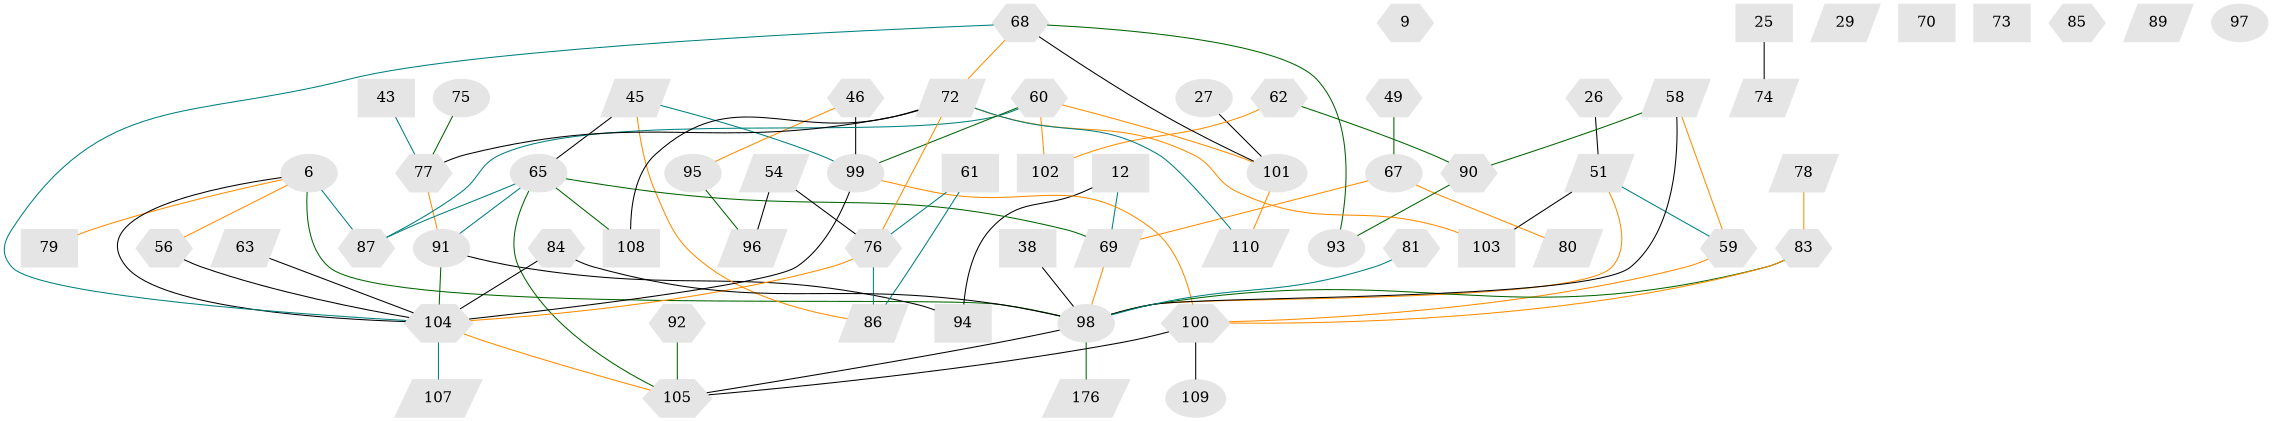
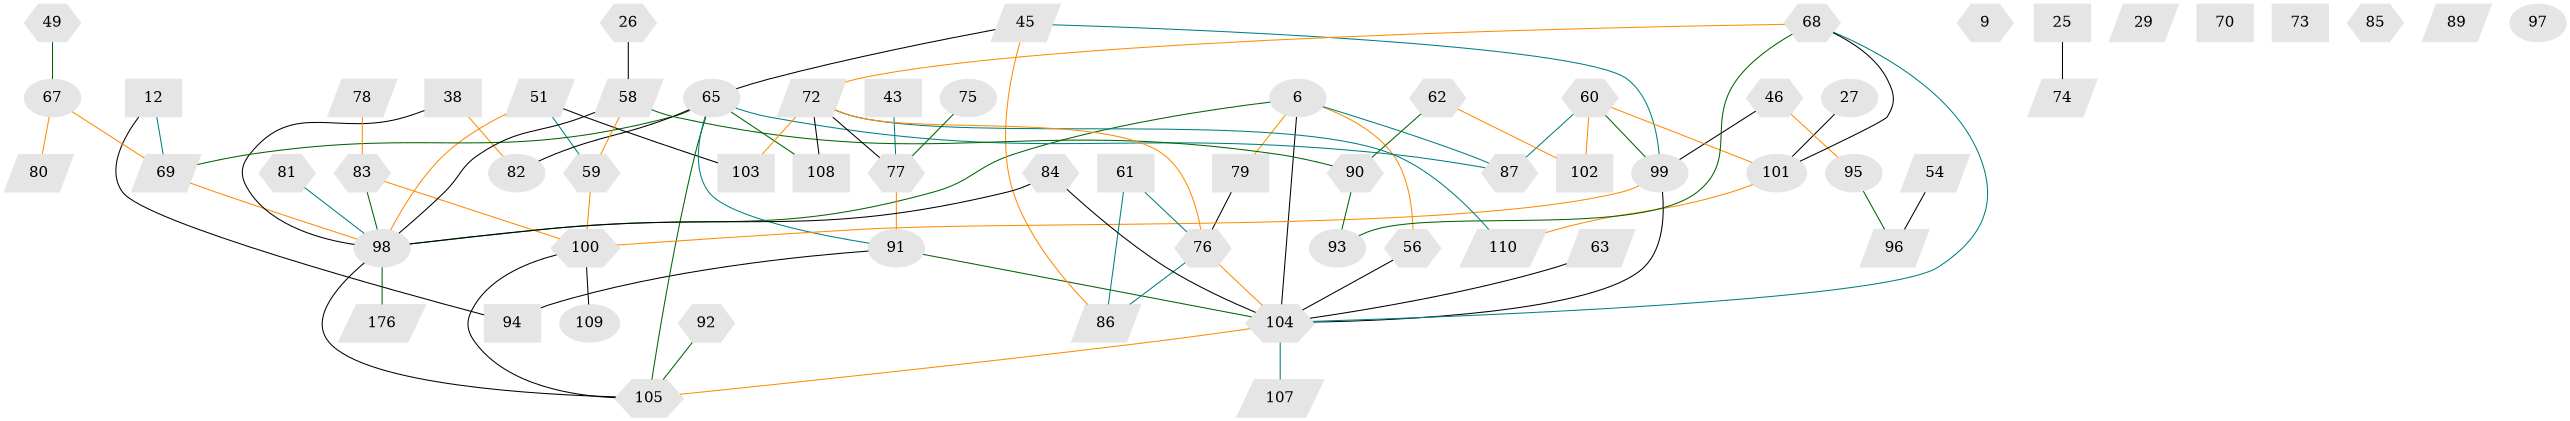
(1597, 137) -> (628, 61)
none -> (517, 173)
(826, 212) -> (1222, 211)
